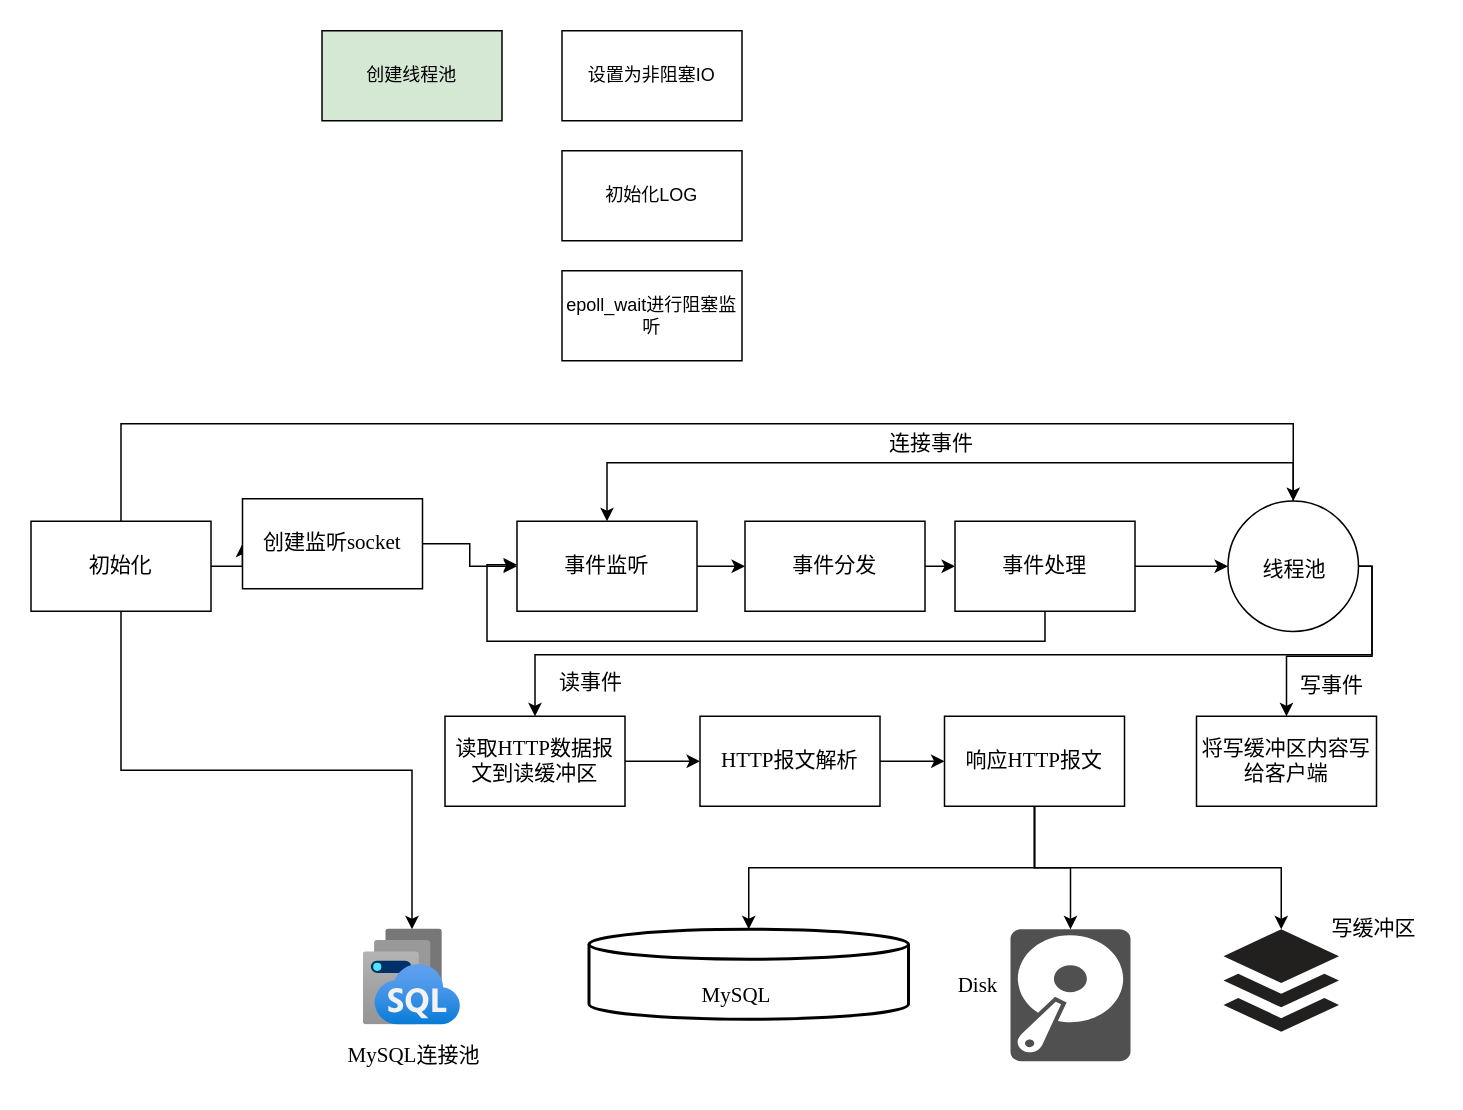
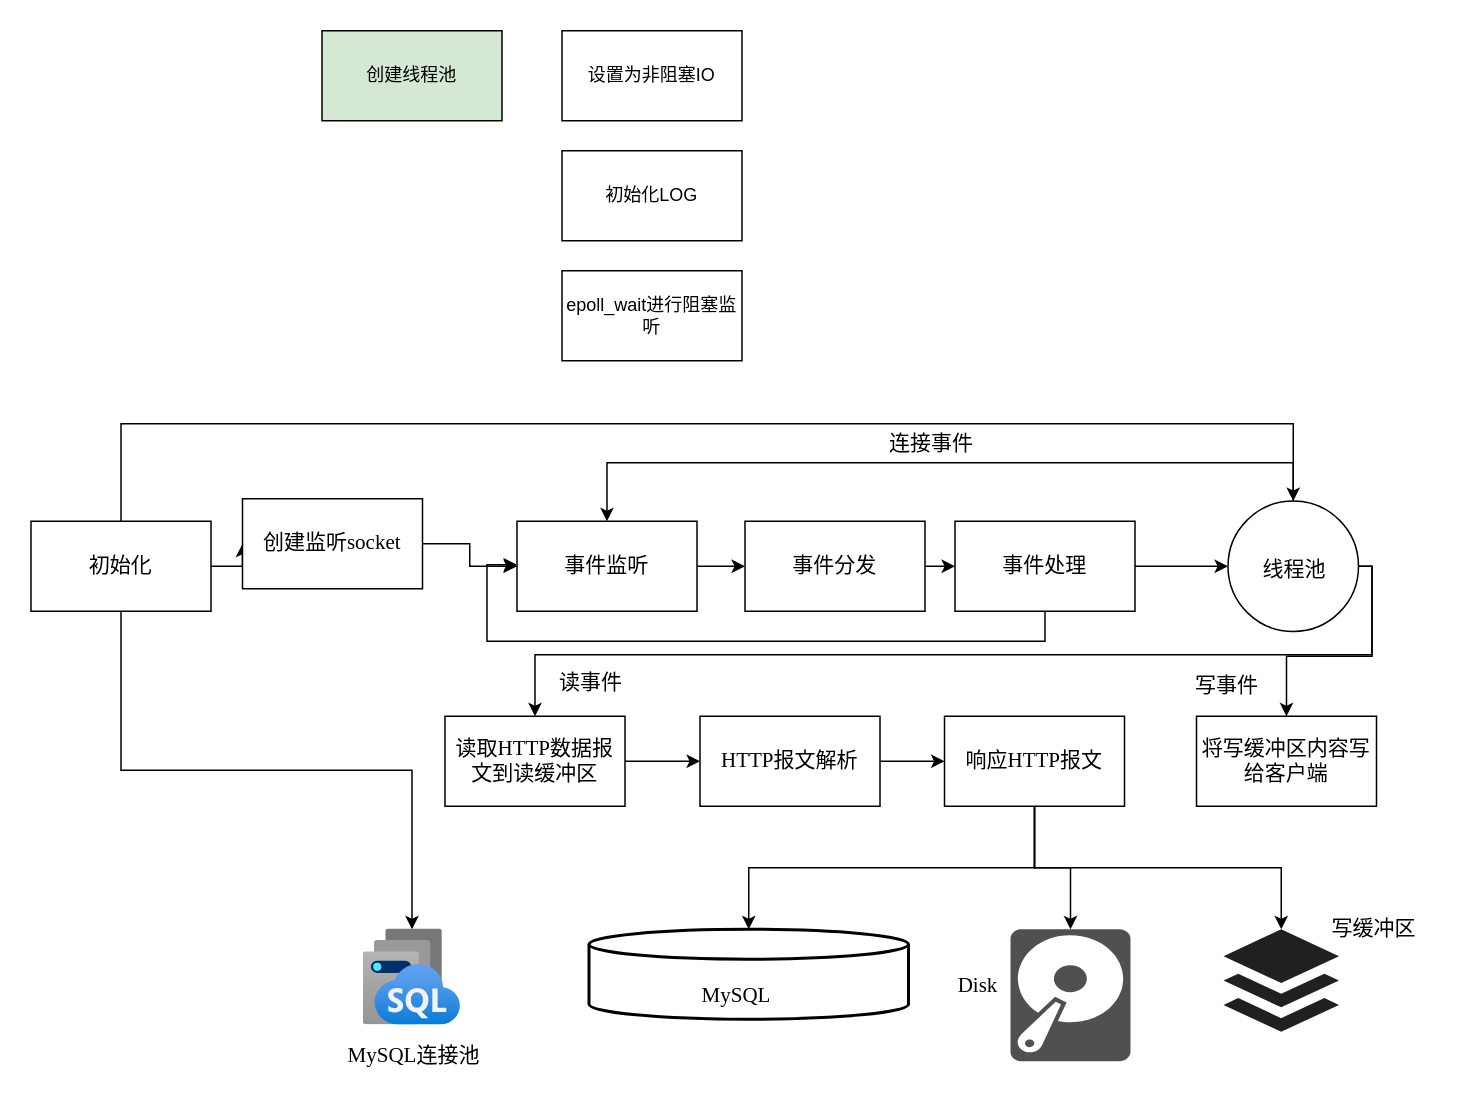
(1331, 686) -> (1226, 686)
